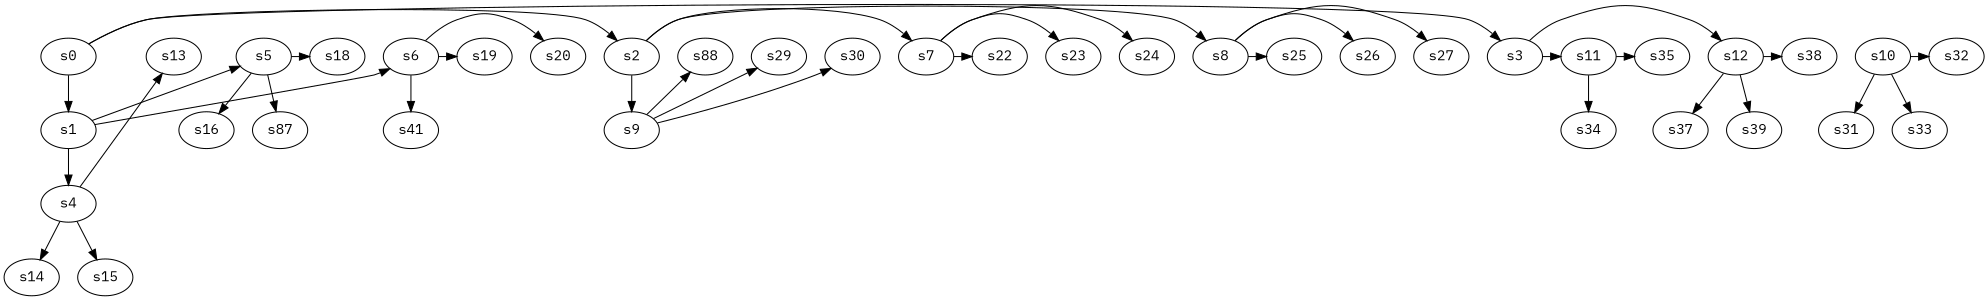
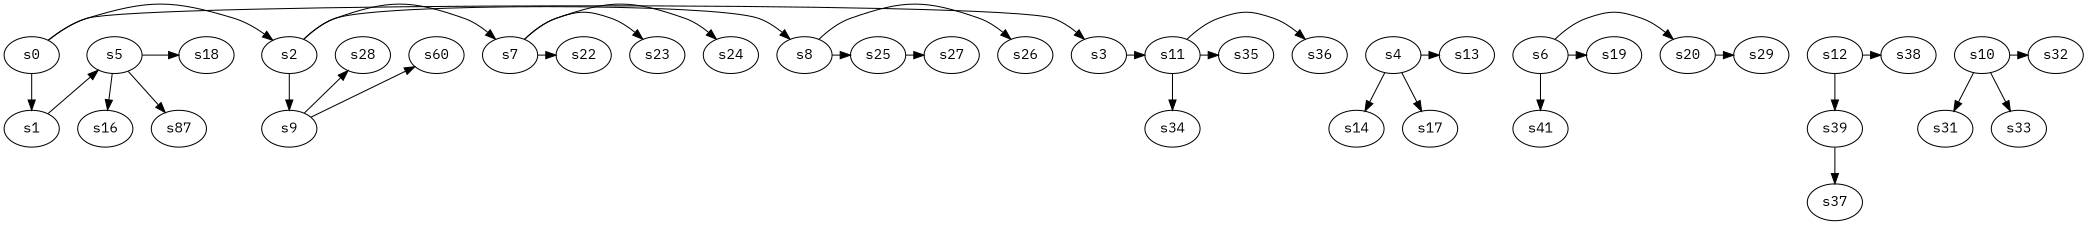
(1326, 6) -> (910, 55)
(1620, 6) -> none
none -> (1320, 55)
(705, 57) -> (363, 55)
(853, 57) -> (436, 55)
(1711, 89) -> (1835, 160)
(701, 96) -> (1719, 55)
(245, 98) -> none
(68, 162) -> none
(105, 277) -> (1430, 129)
